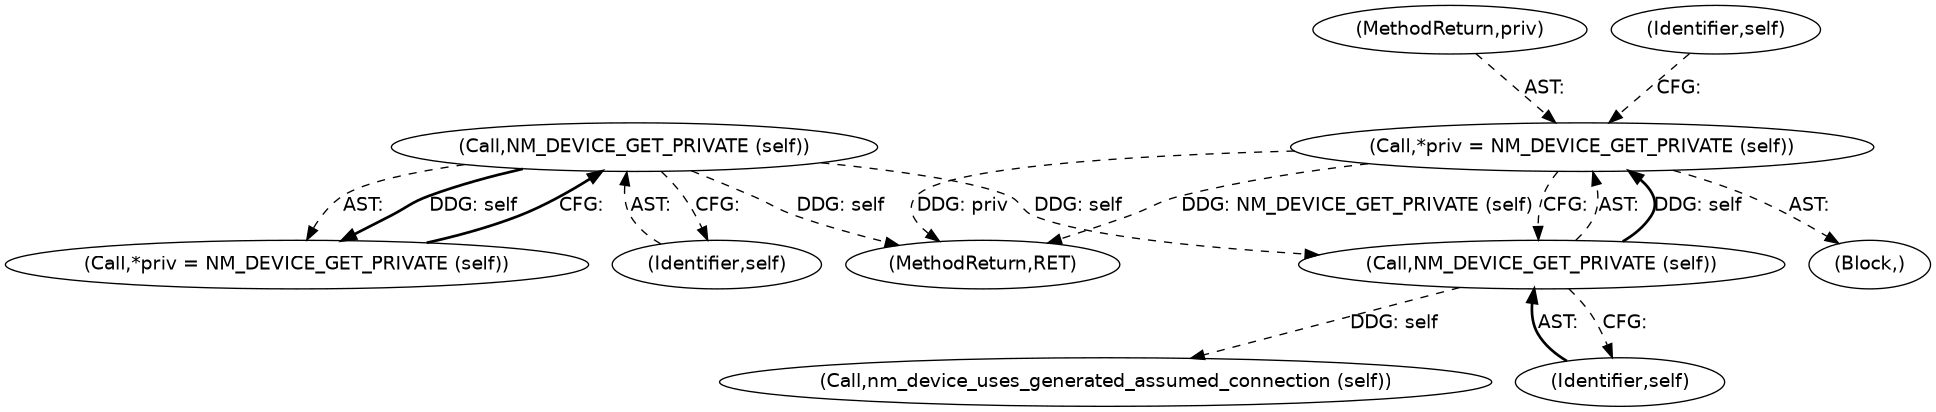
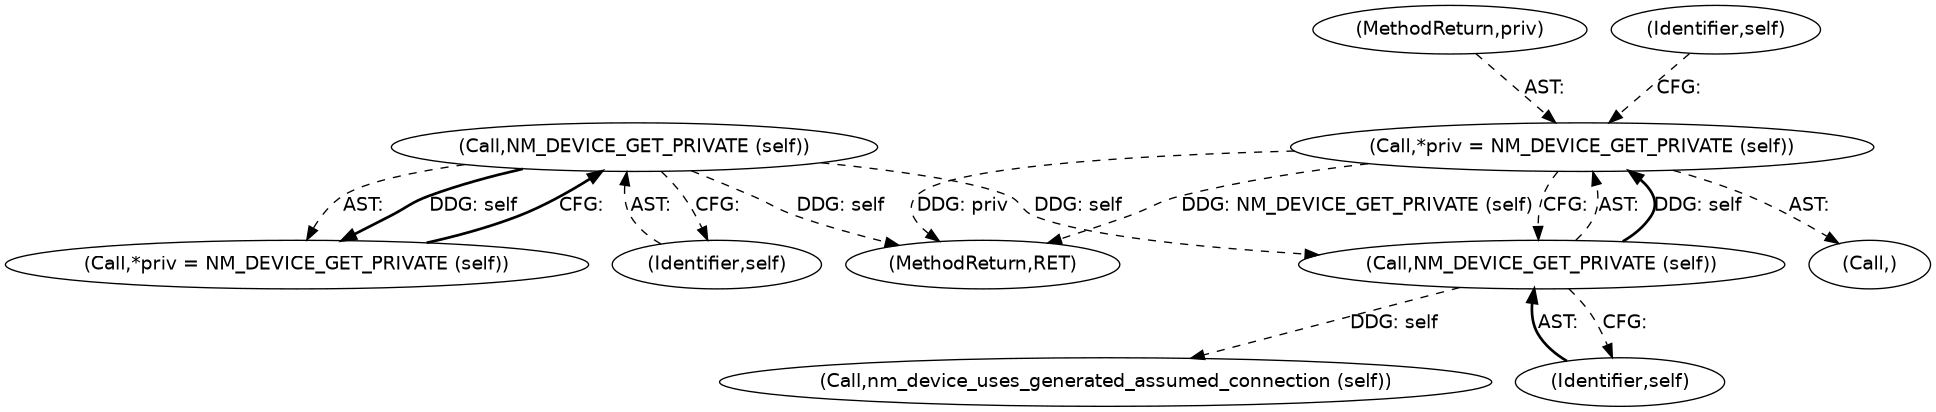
(1870, 265) -> (1870, 265)
